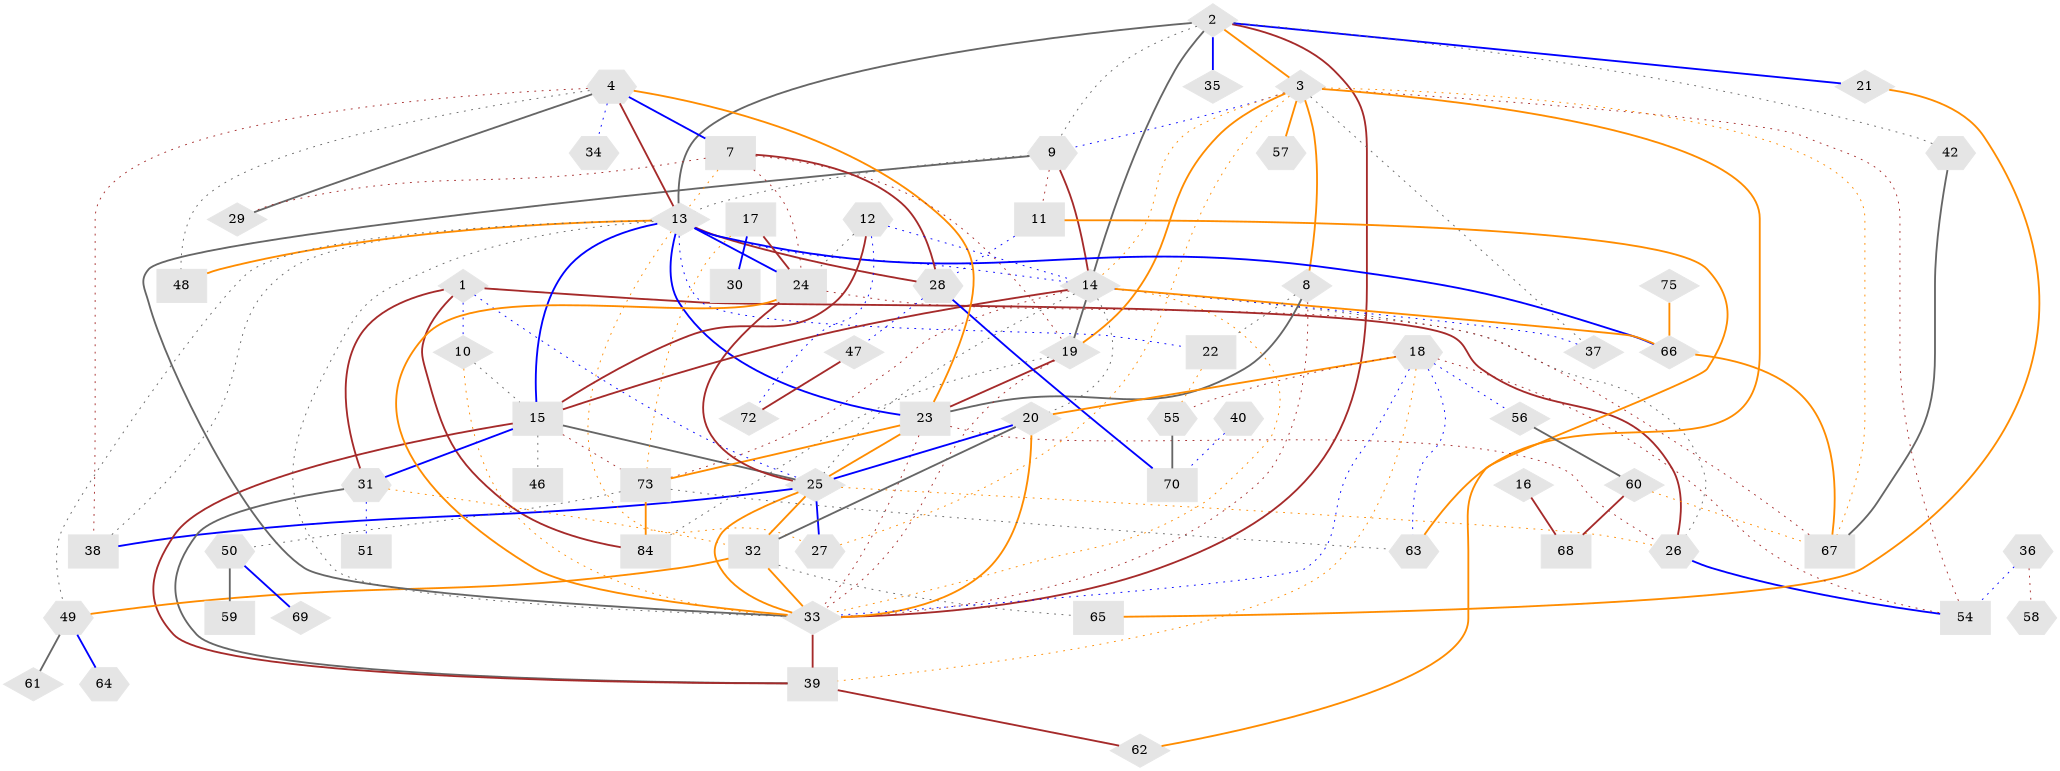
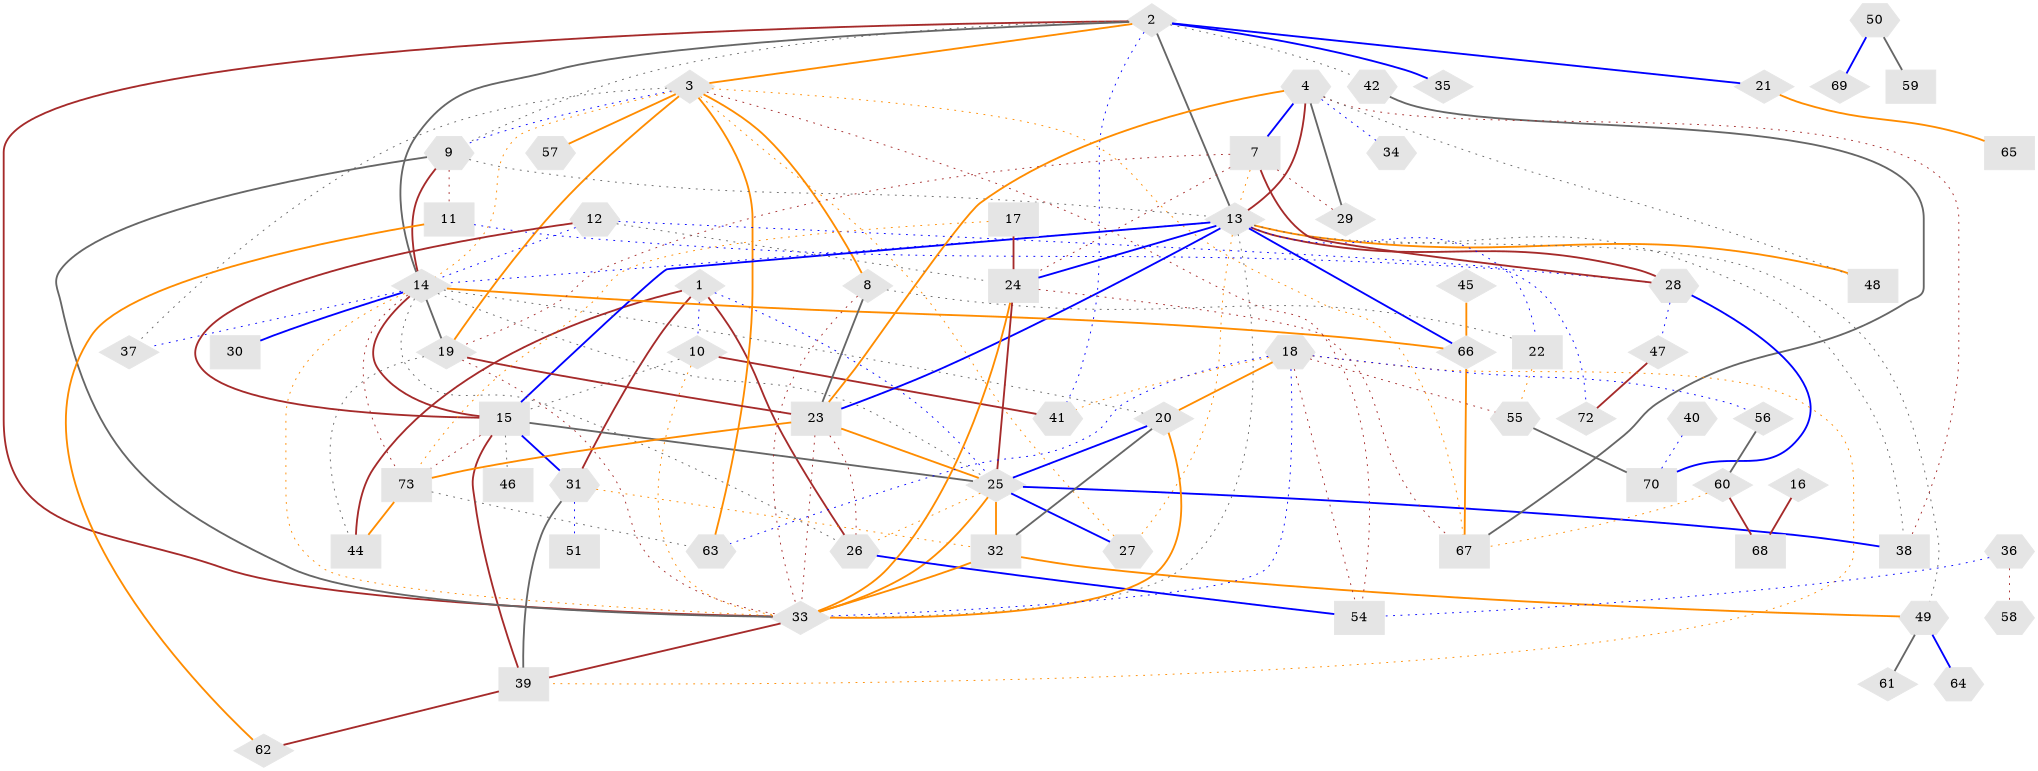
(741, 259) -> (331, 315)
(1669, 286) -> (1466, 286)
none -> (1058, 419)
(418, 524) -> none
(646, 551) -> (356, 551)
(888, 592) -> none
